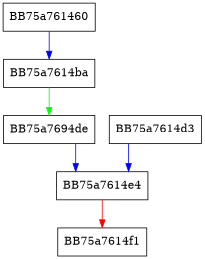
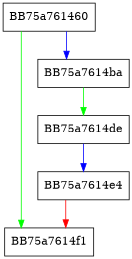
none -> (21, 126)
(49, 130) -> (84, 130)
(155, 130) -> none
